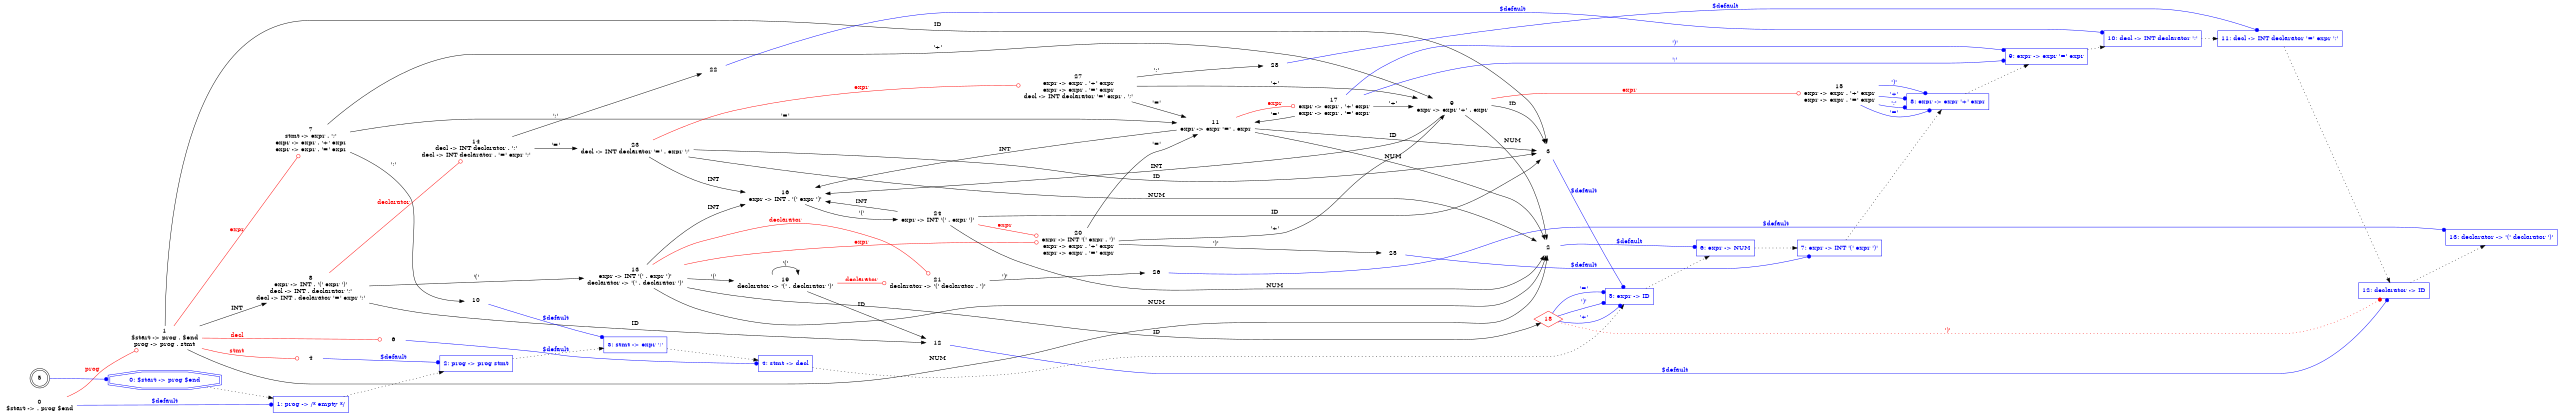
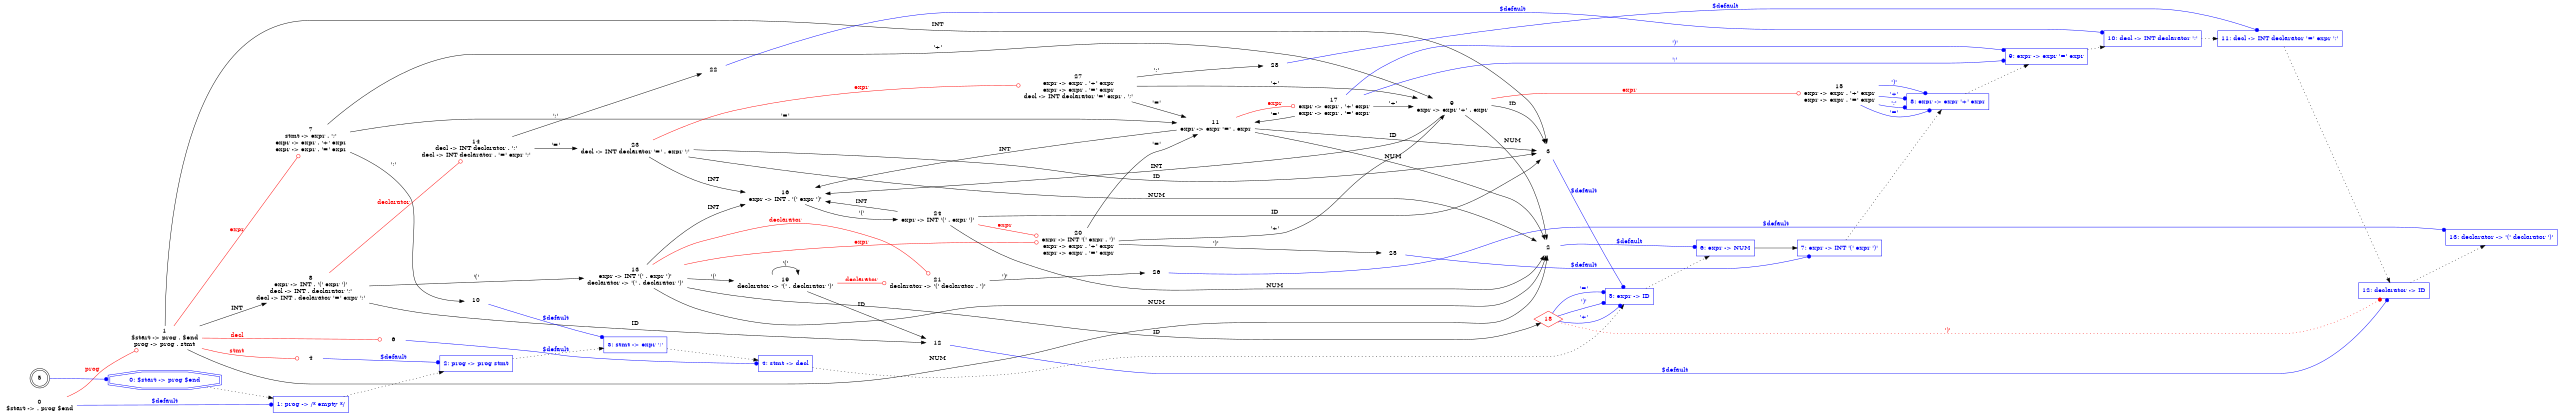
(938, 25) -> (938, 25)
(1774, 248) -> (1774, 248)
